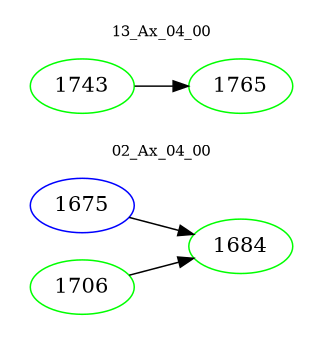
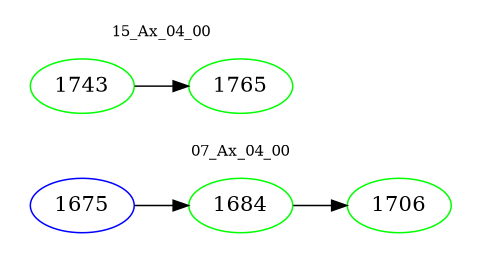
(162, 32) -> (162, 32)
(162, 152) -> (241, 152)
(154, 269) -> (312, 206)
